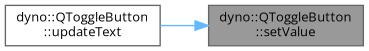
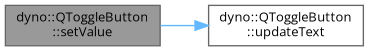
(178, 26) -> (178, 26)
